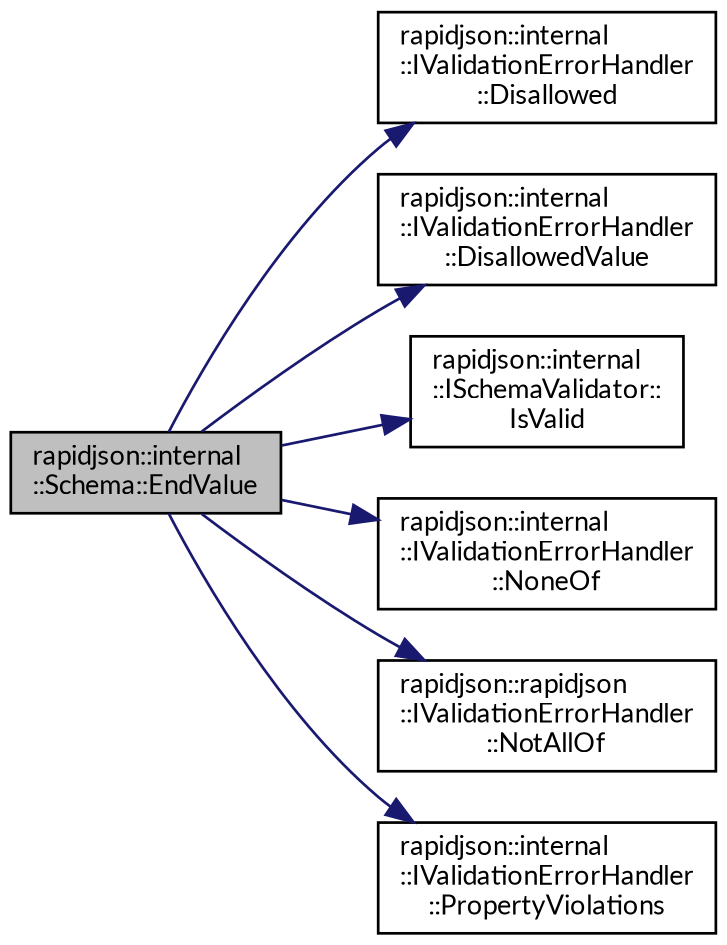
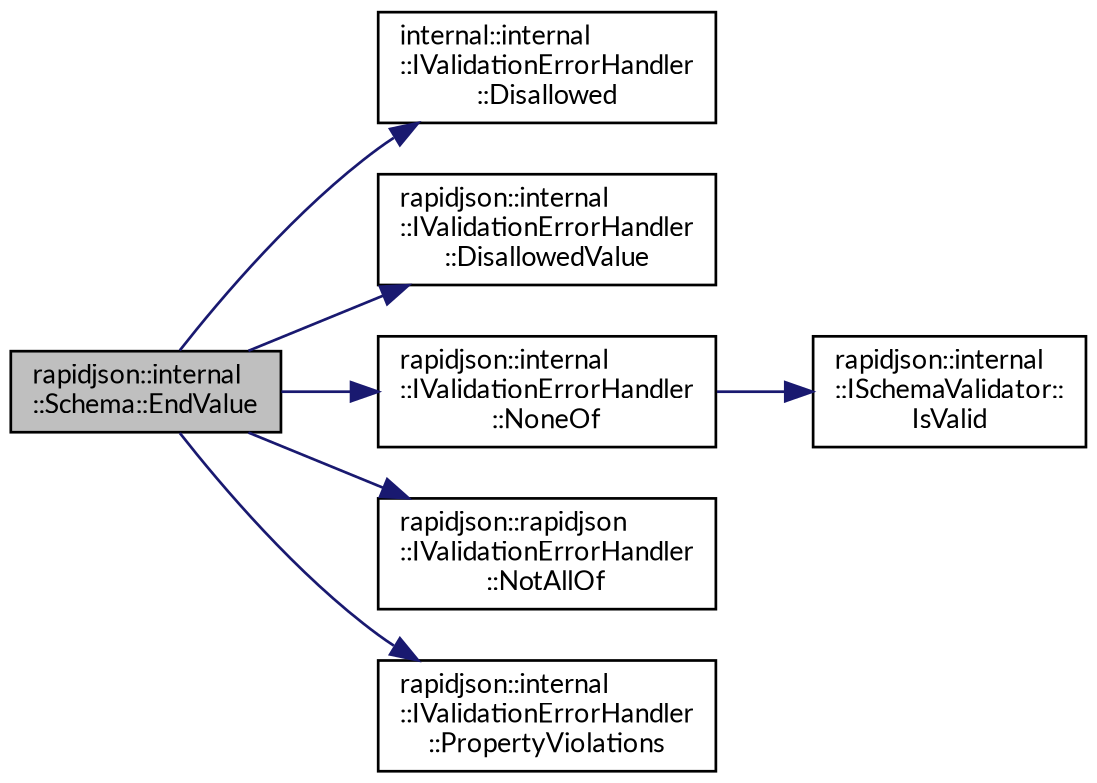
(547, 68) -> (547, 68)
(332, 435) -> (751, 392)
